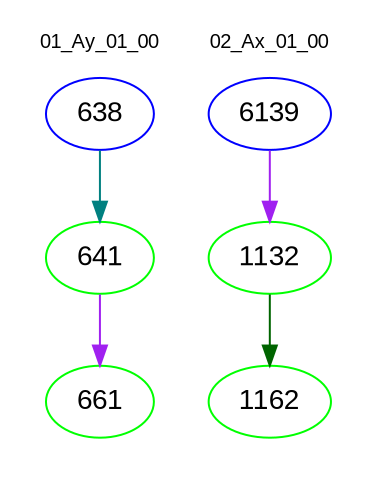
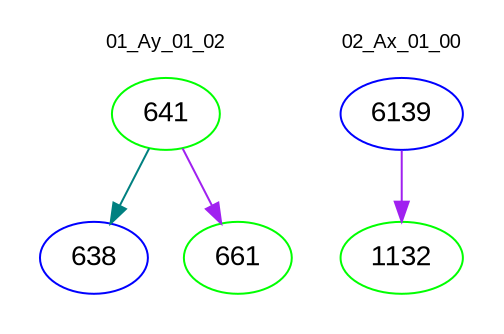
(100, 43) -> (166, 43)
(100, 176) -> (135, 177)
(270, 402) -> none
